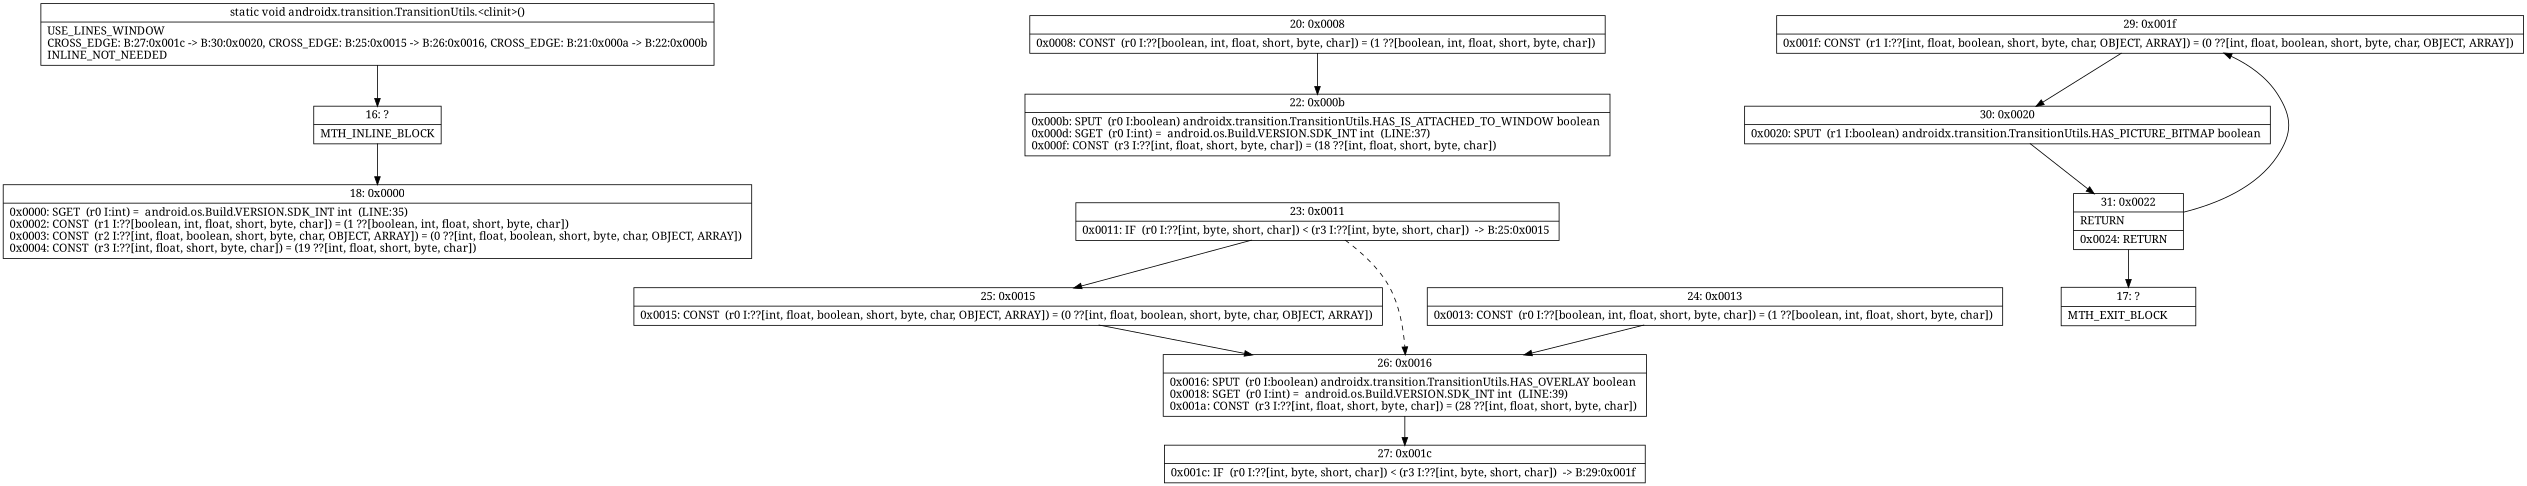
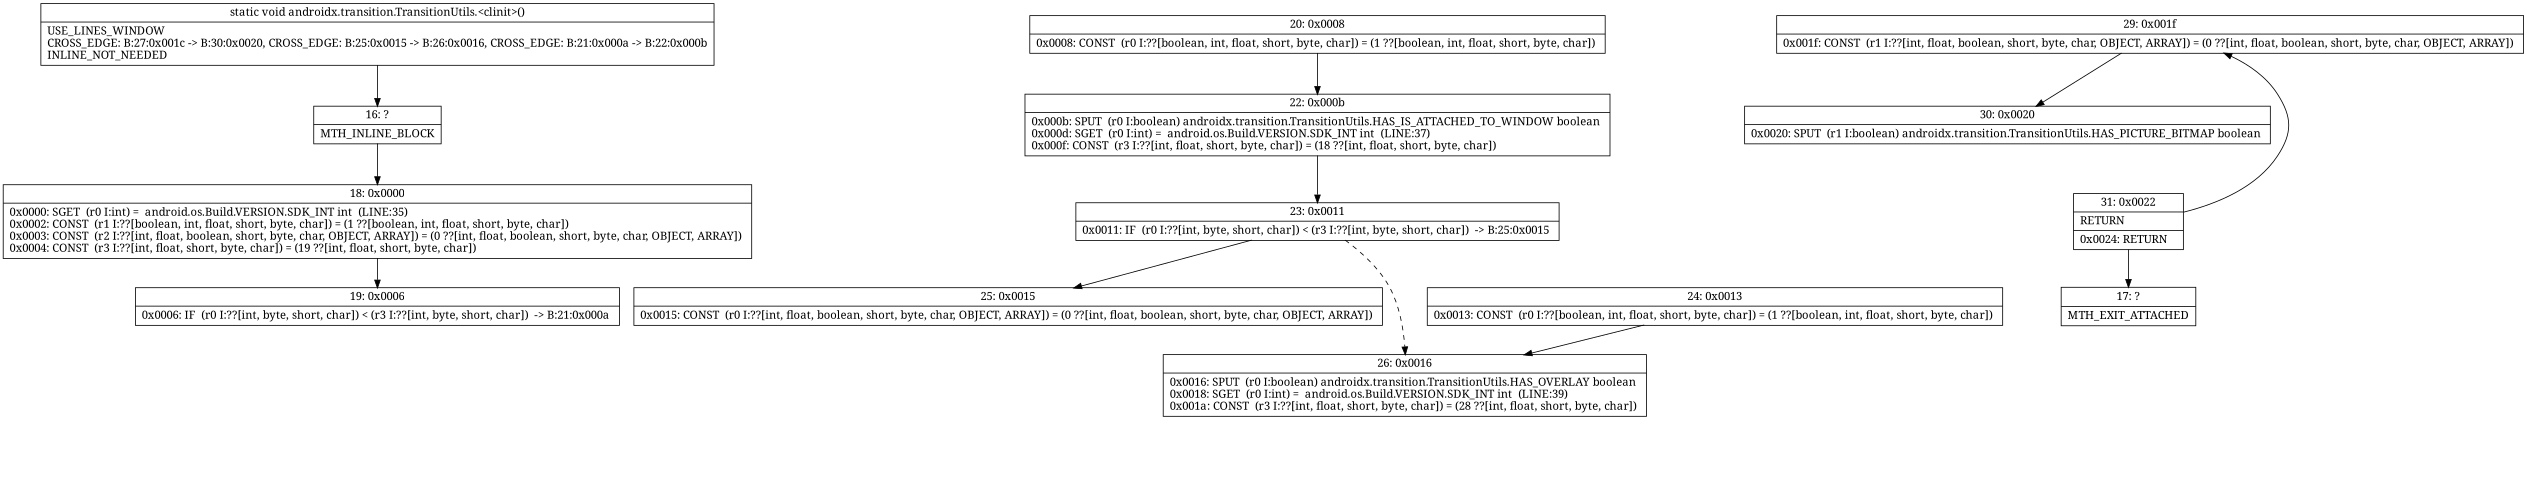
(2059, 166) -> none
none -> (1317, 175)
none -> (377, 307)
(2118, 316) -> (2128, 316)
(1172, 339) -> none
(1405, 464) -> none
